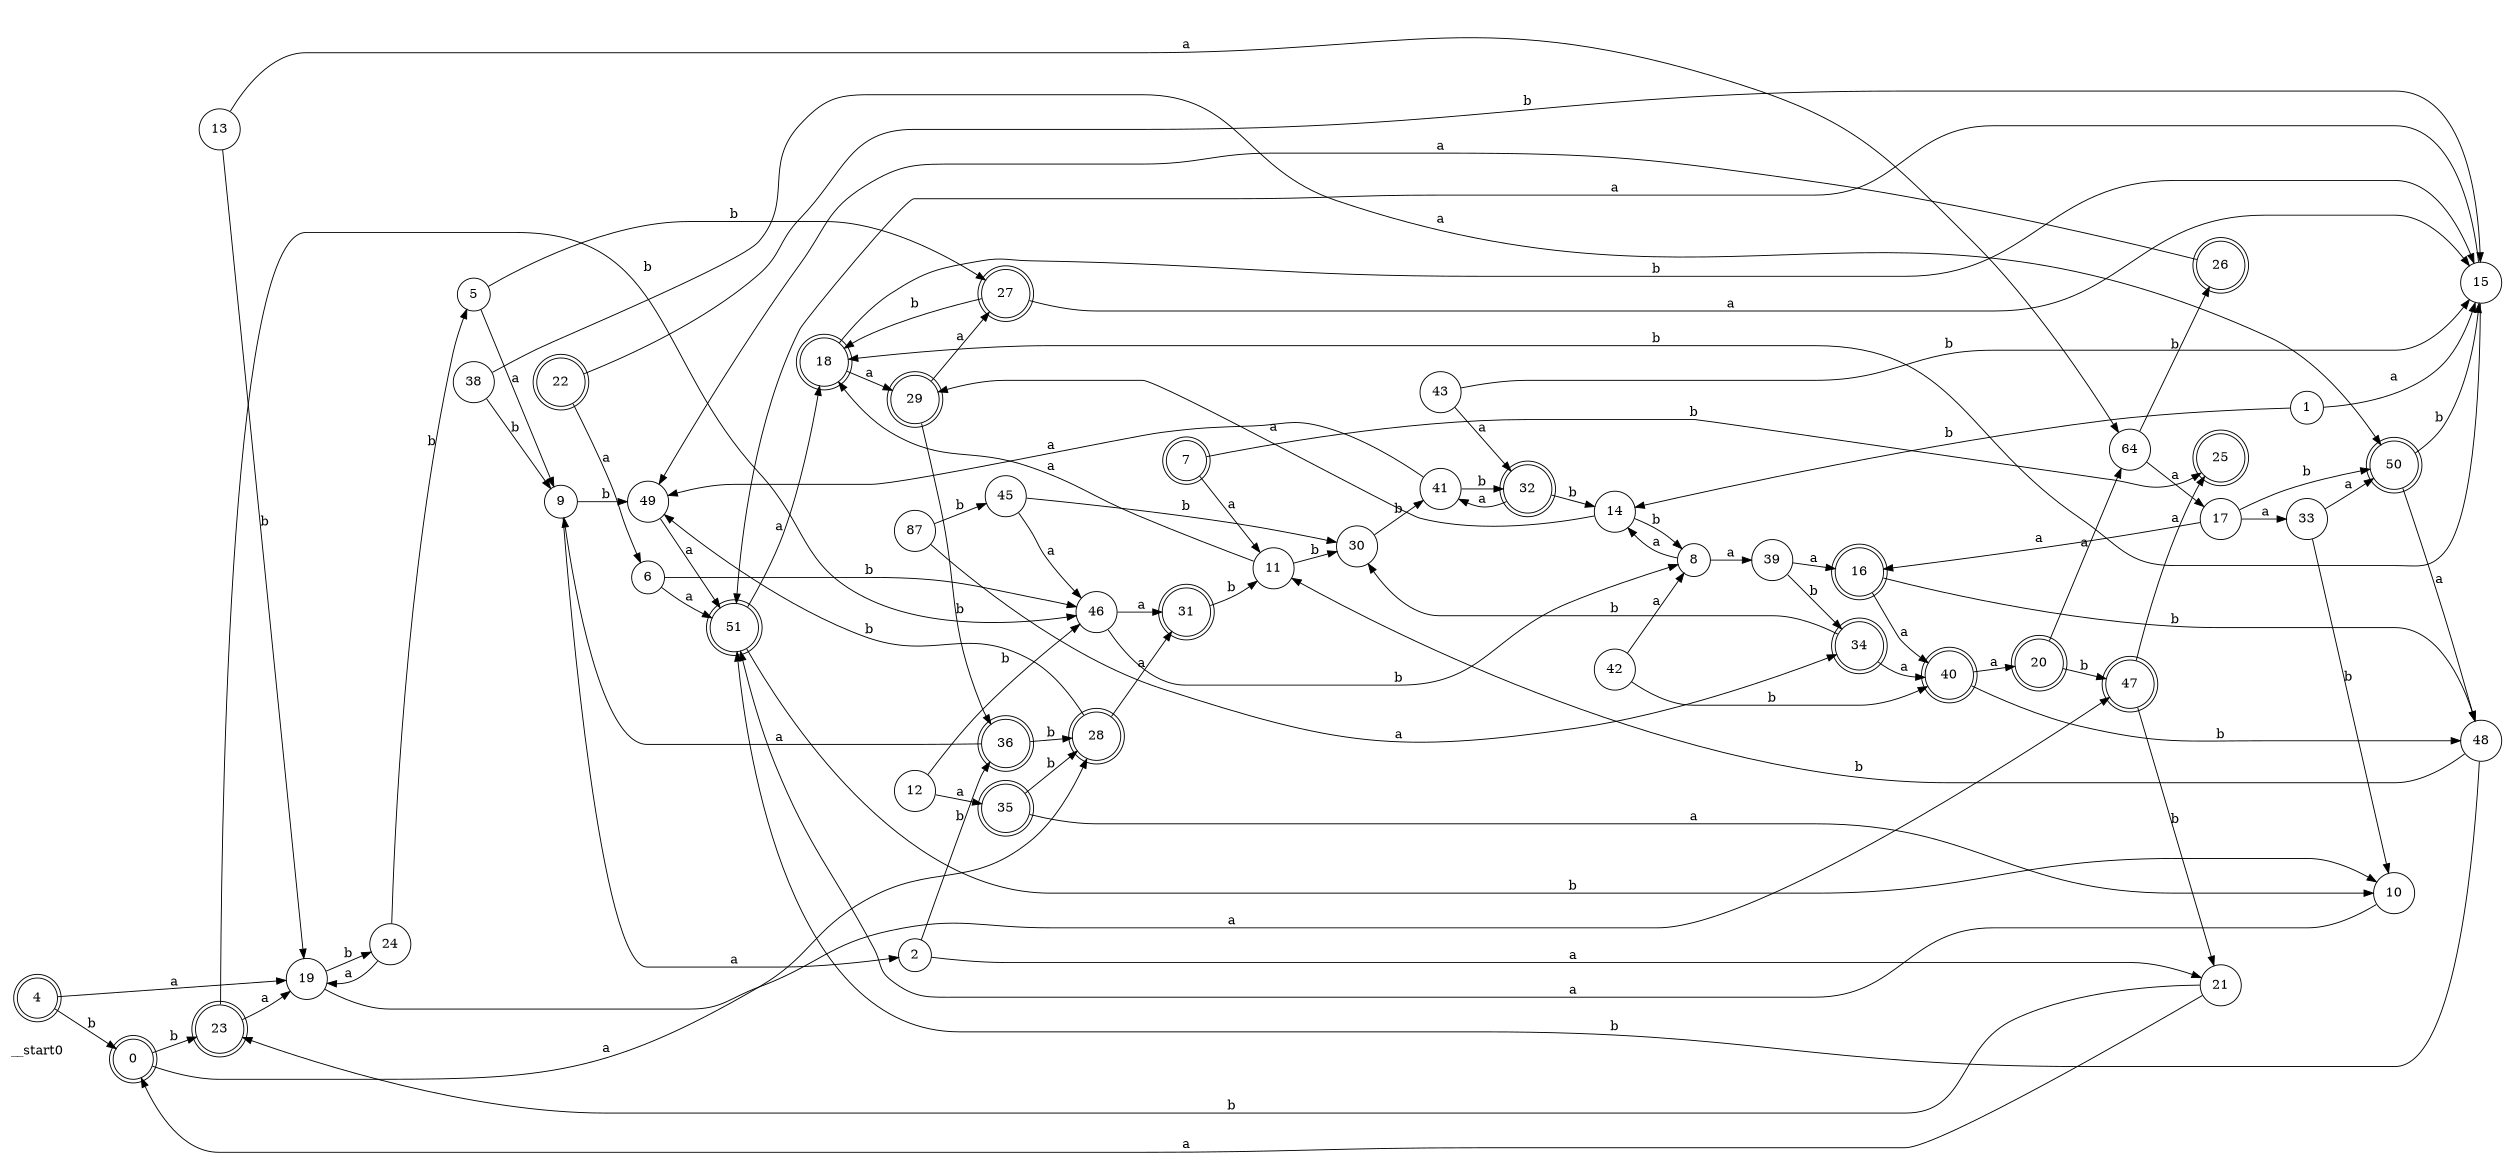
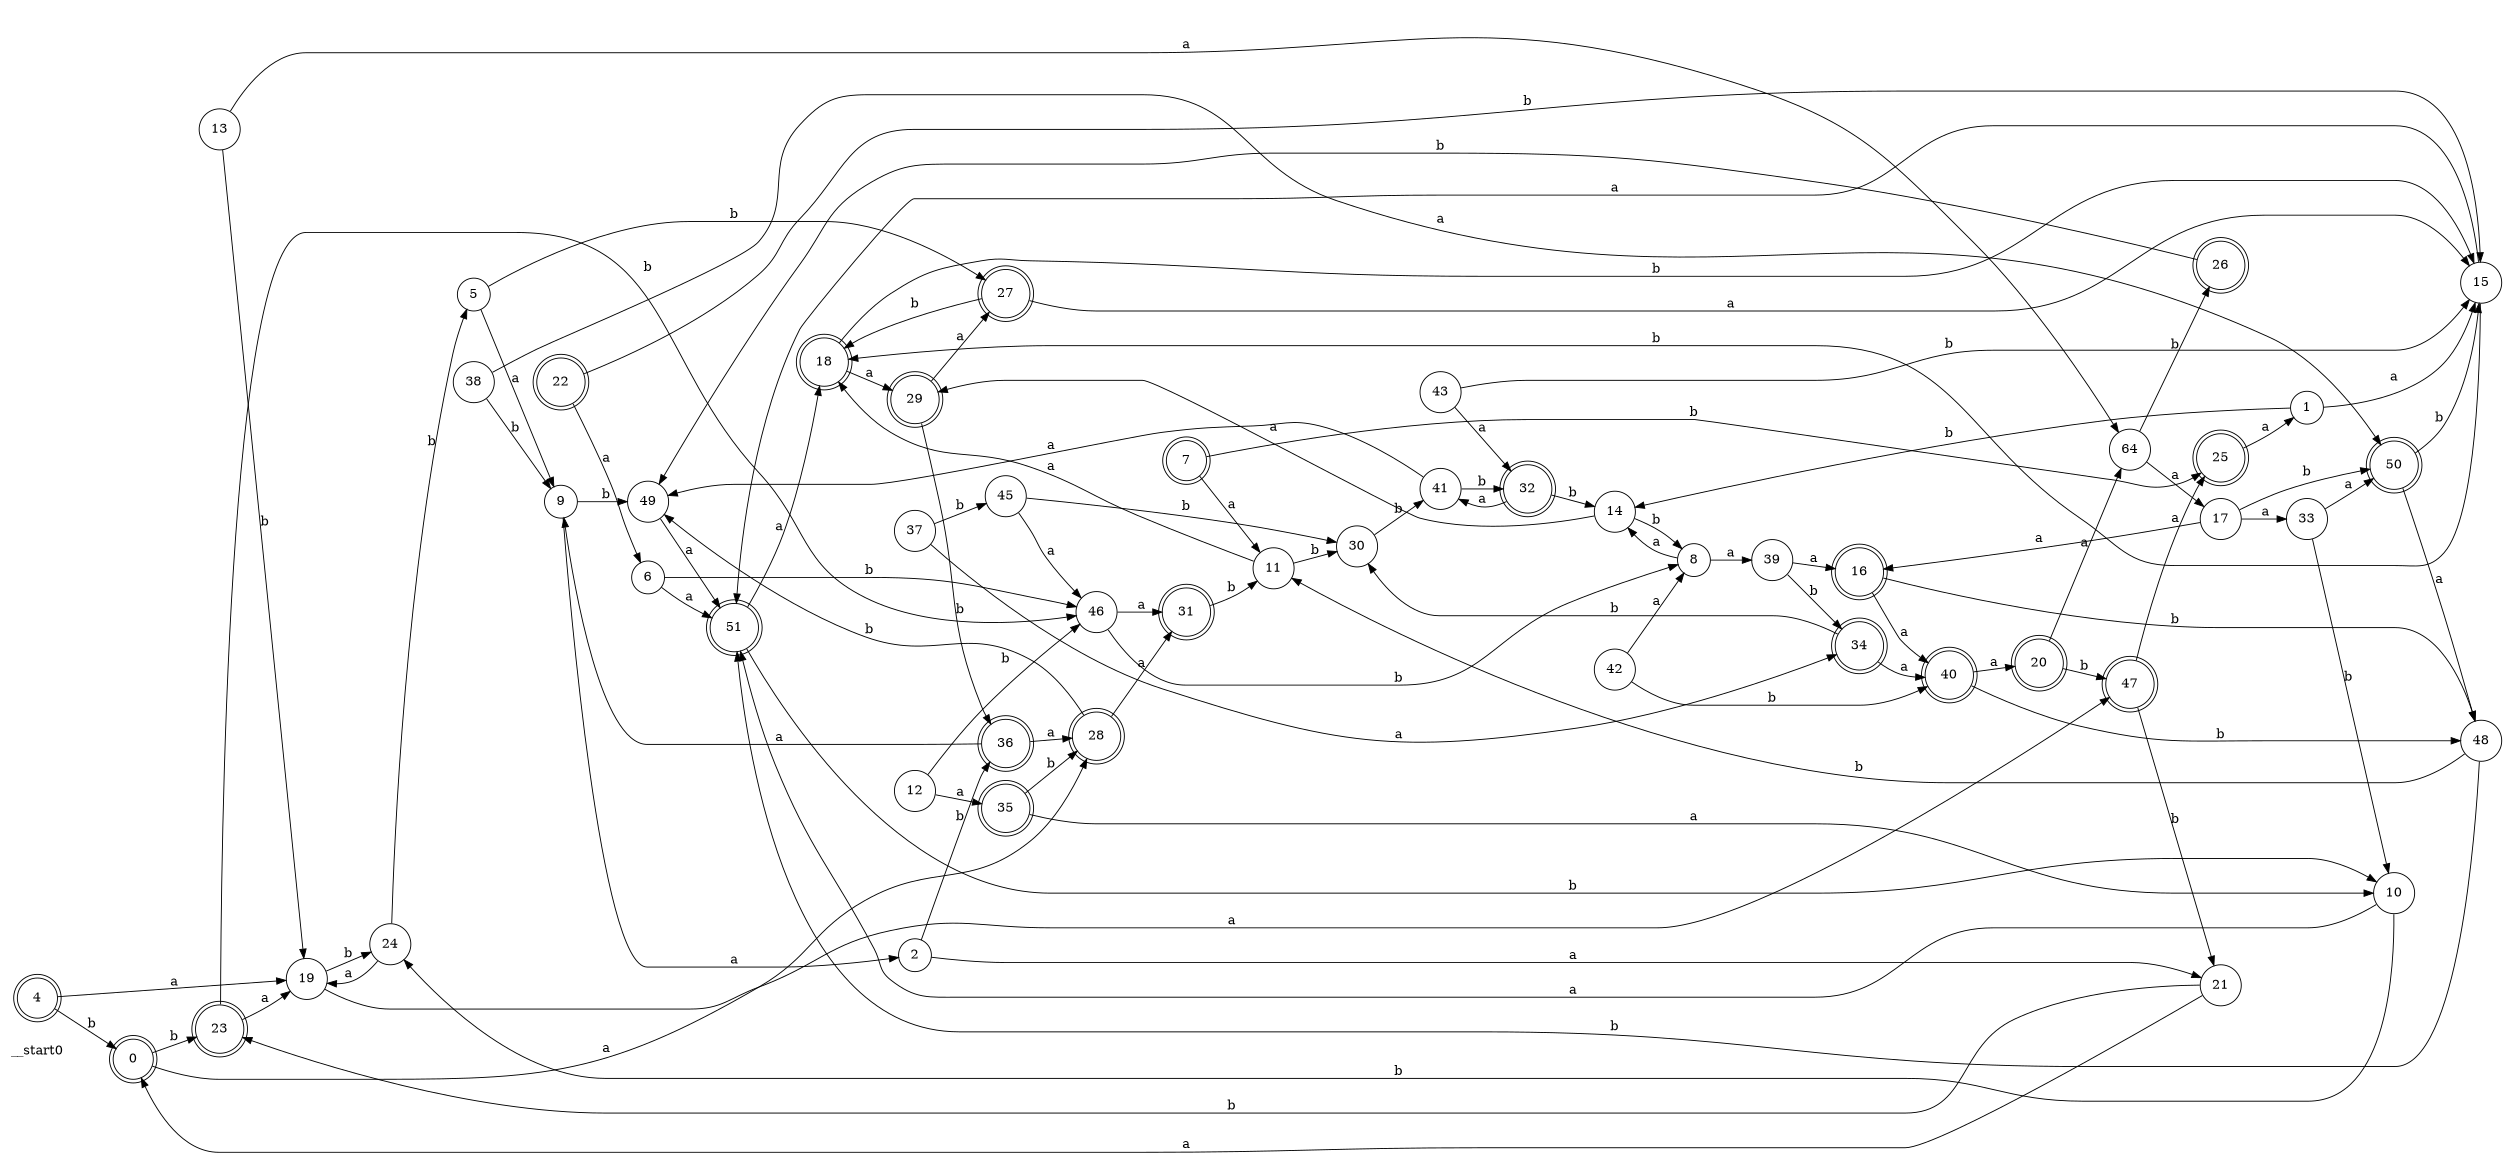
(1441, 146) -> (1441, 146)
none -> (2265, 437)
(915, 531) -> (915, 531)
(1051, 733) -> (1051, 733)
none -> (1455, 1078)
